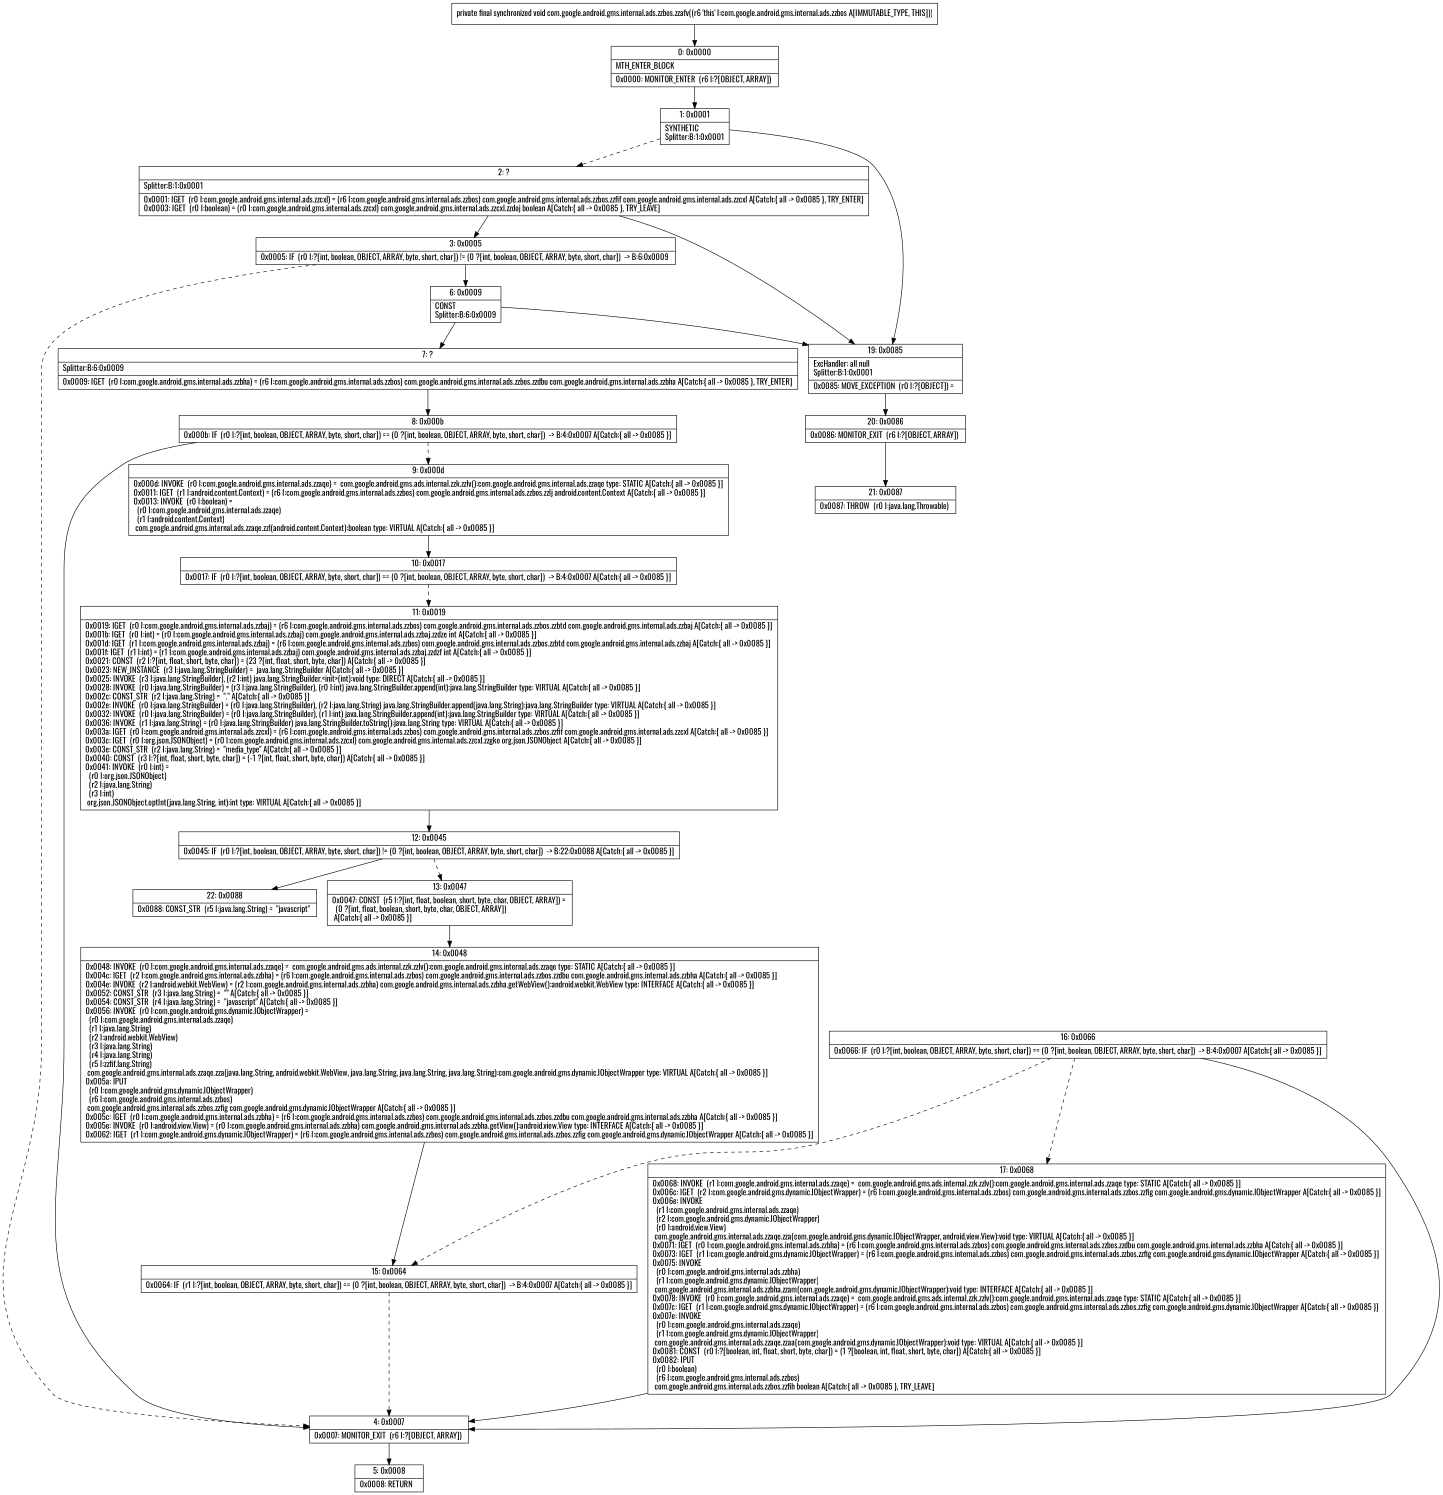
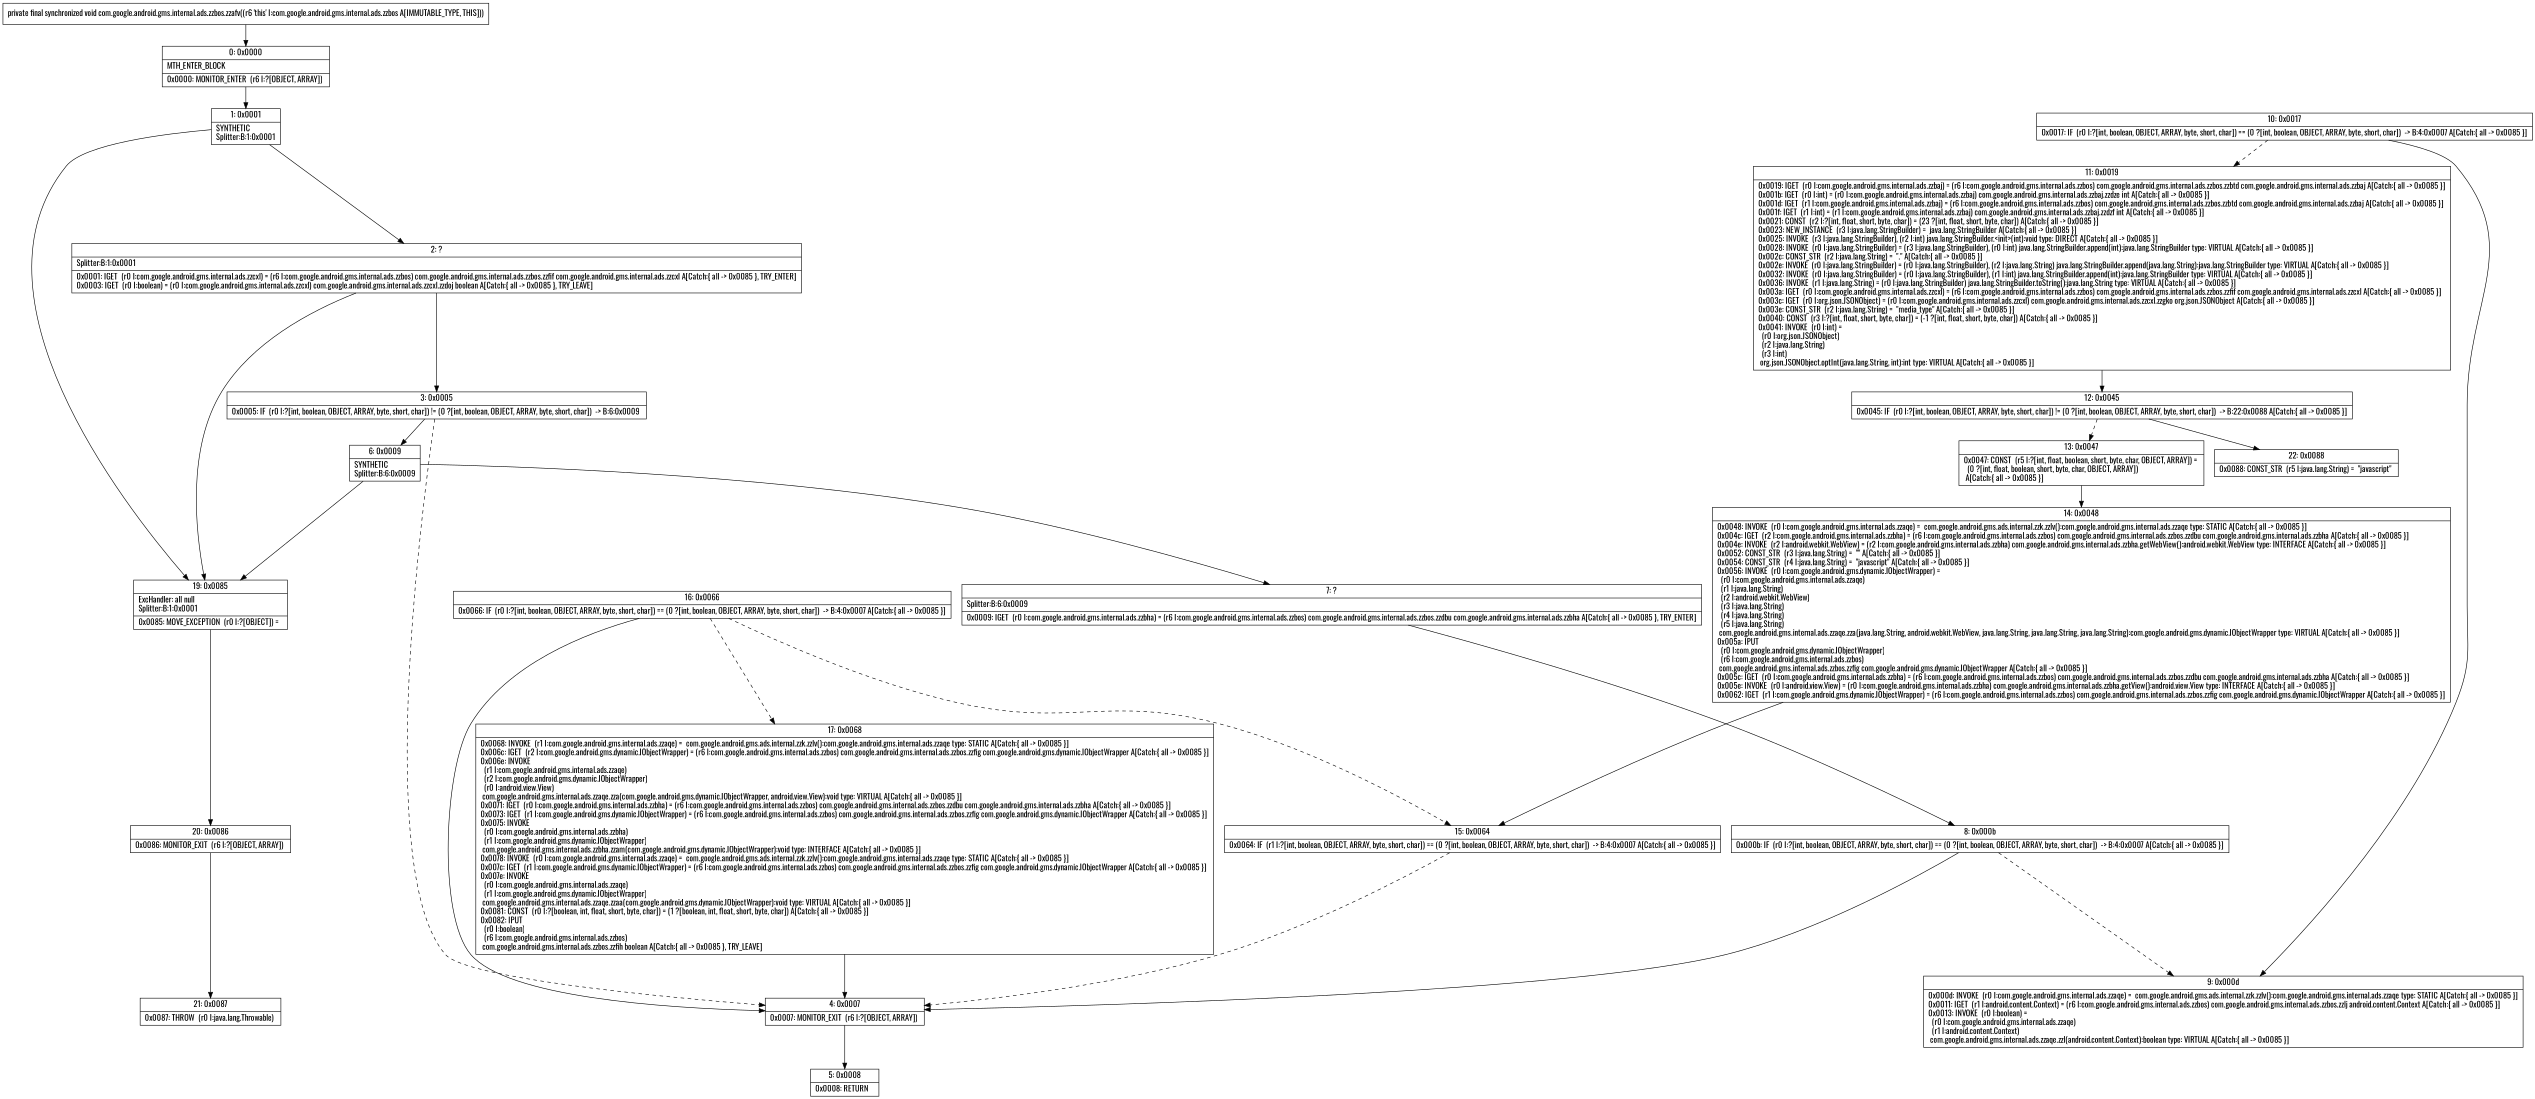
(621, 152) -> (334, 192)
(446, 307) -> (371, 465)
(429, 543) -> (2467, 560)
(119, 1064) -> (1751, 625)
